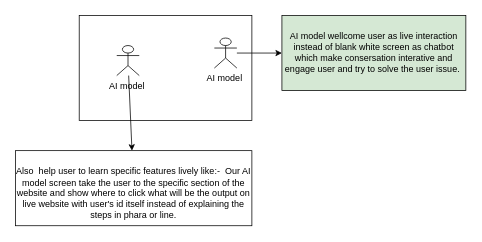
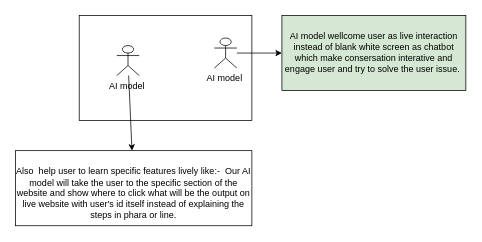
(134, 183) -> (134, 183)
